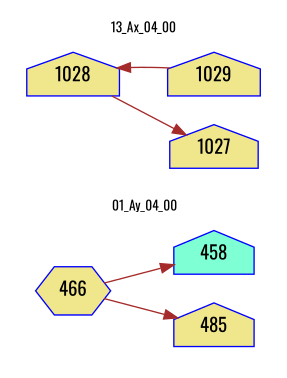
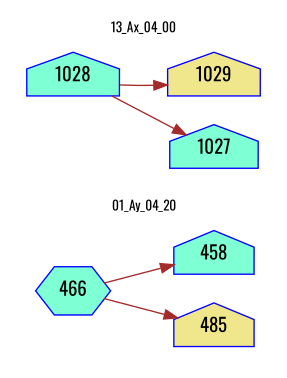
(150, 67) -> (137, 85)
(73, 76) -> (73, 76)
(214, 149) -> (214, 149)
(145, 207) -> (145, 207)
(73, 291) -> (73, 291)
